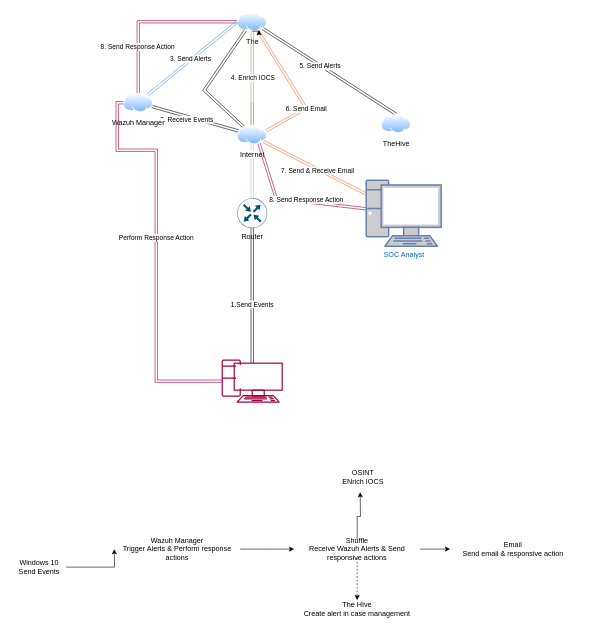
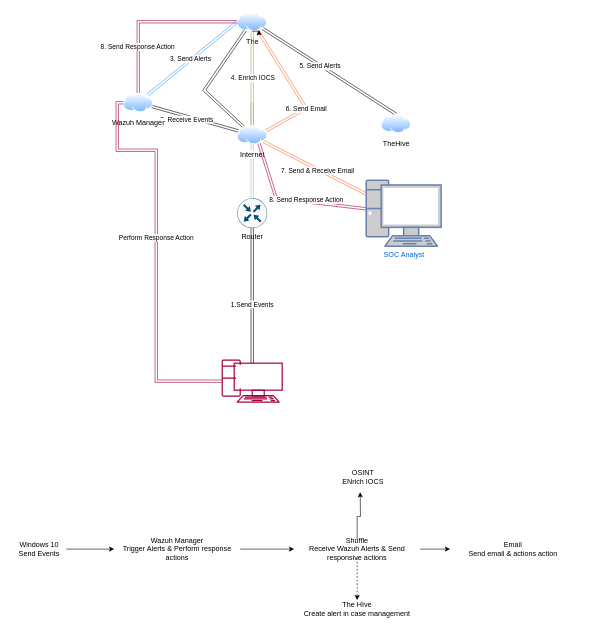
(513, 549) -> (513, 549)
(39, 567) -> (39, 549)
